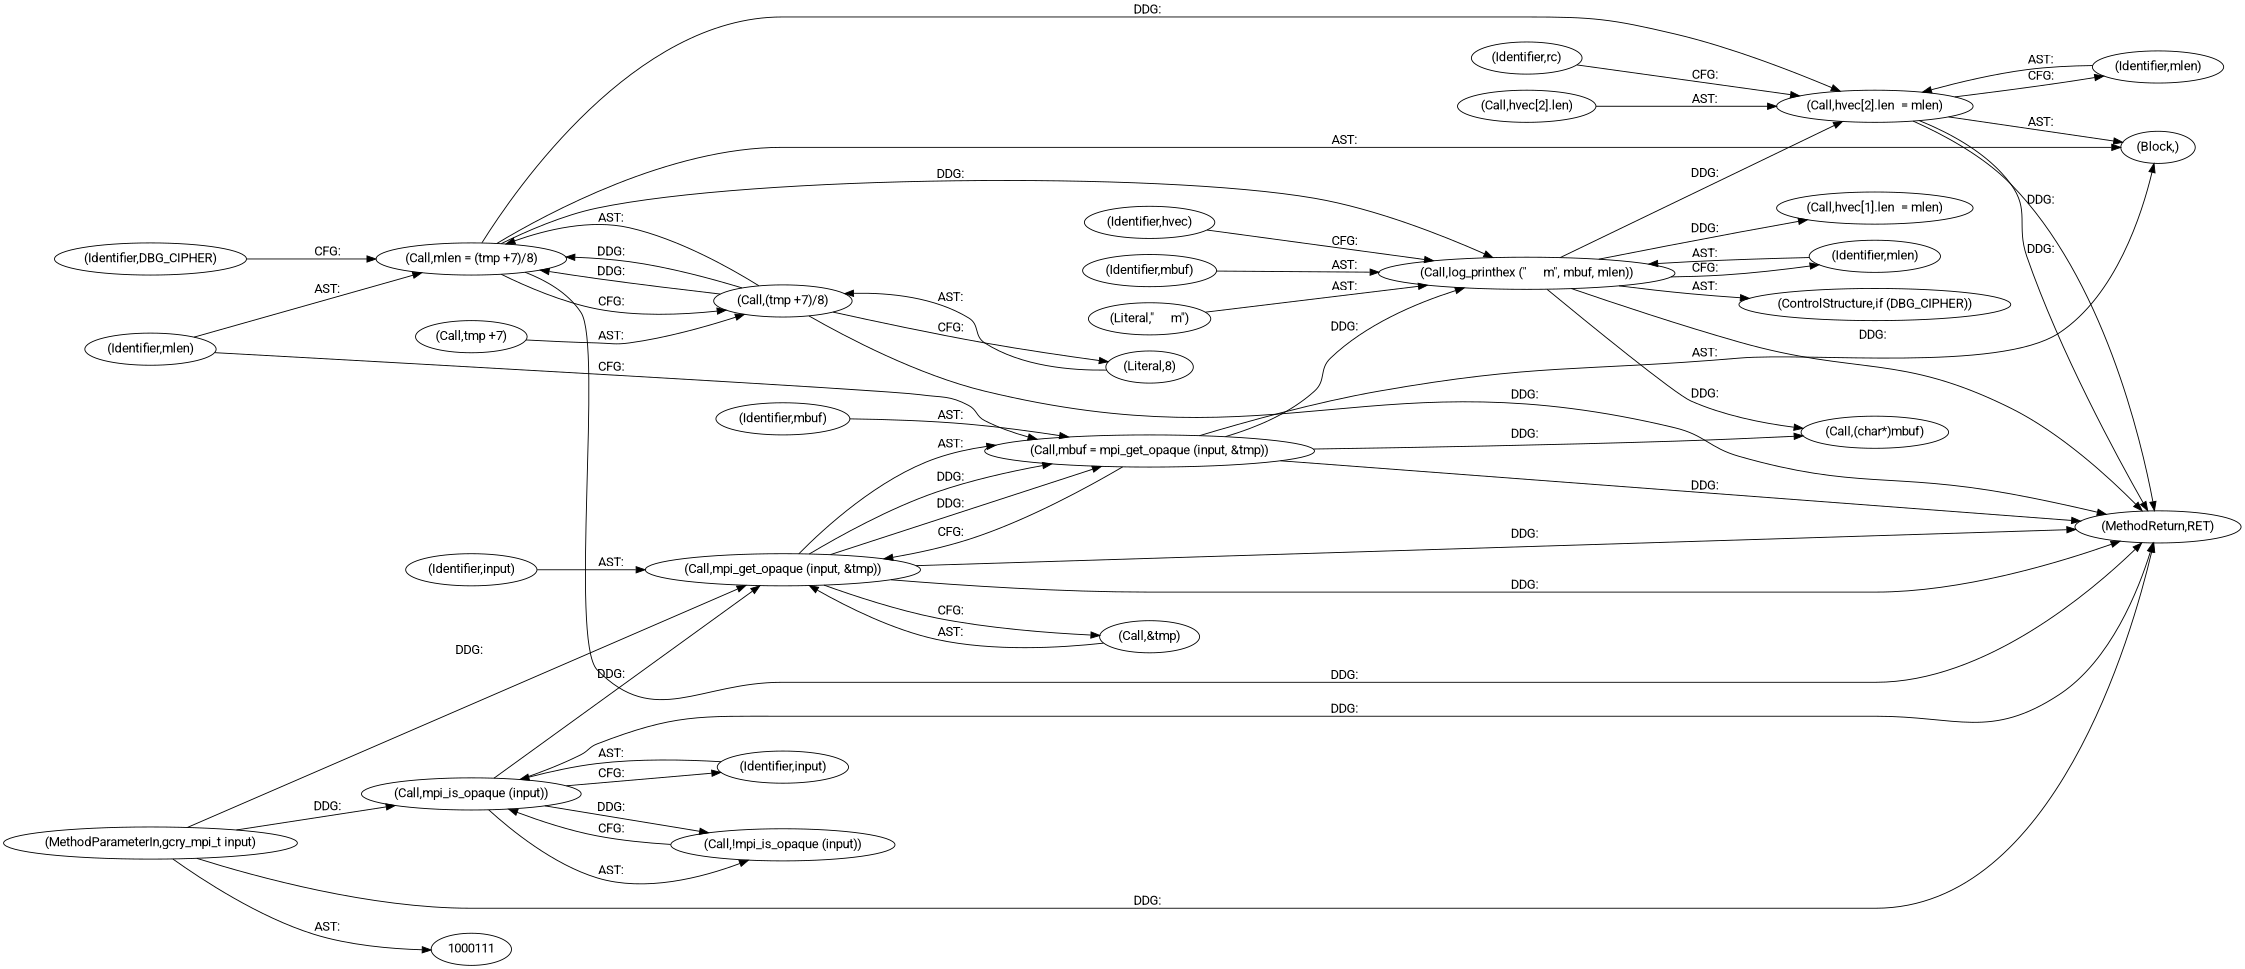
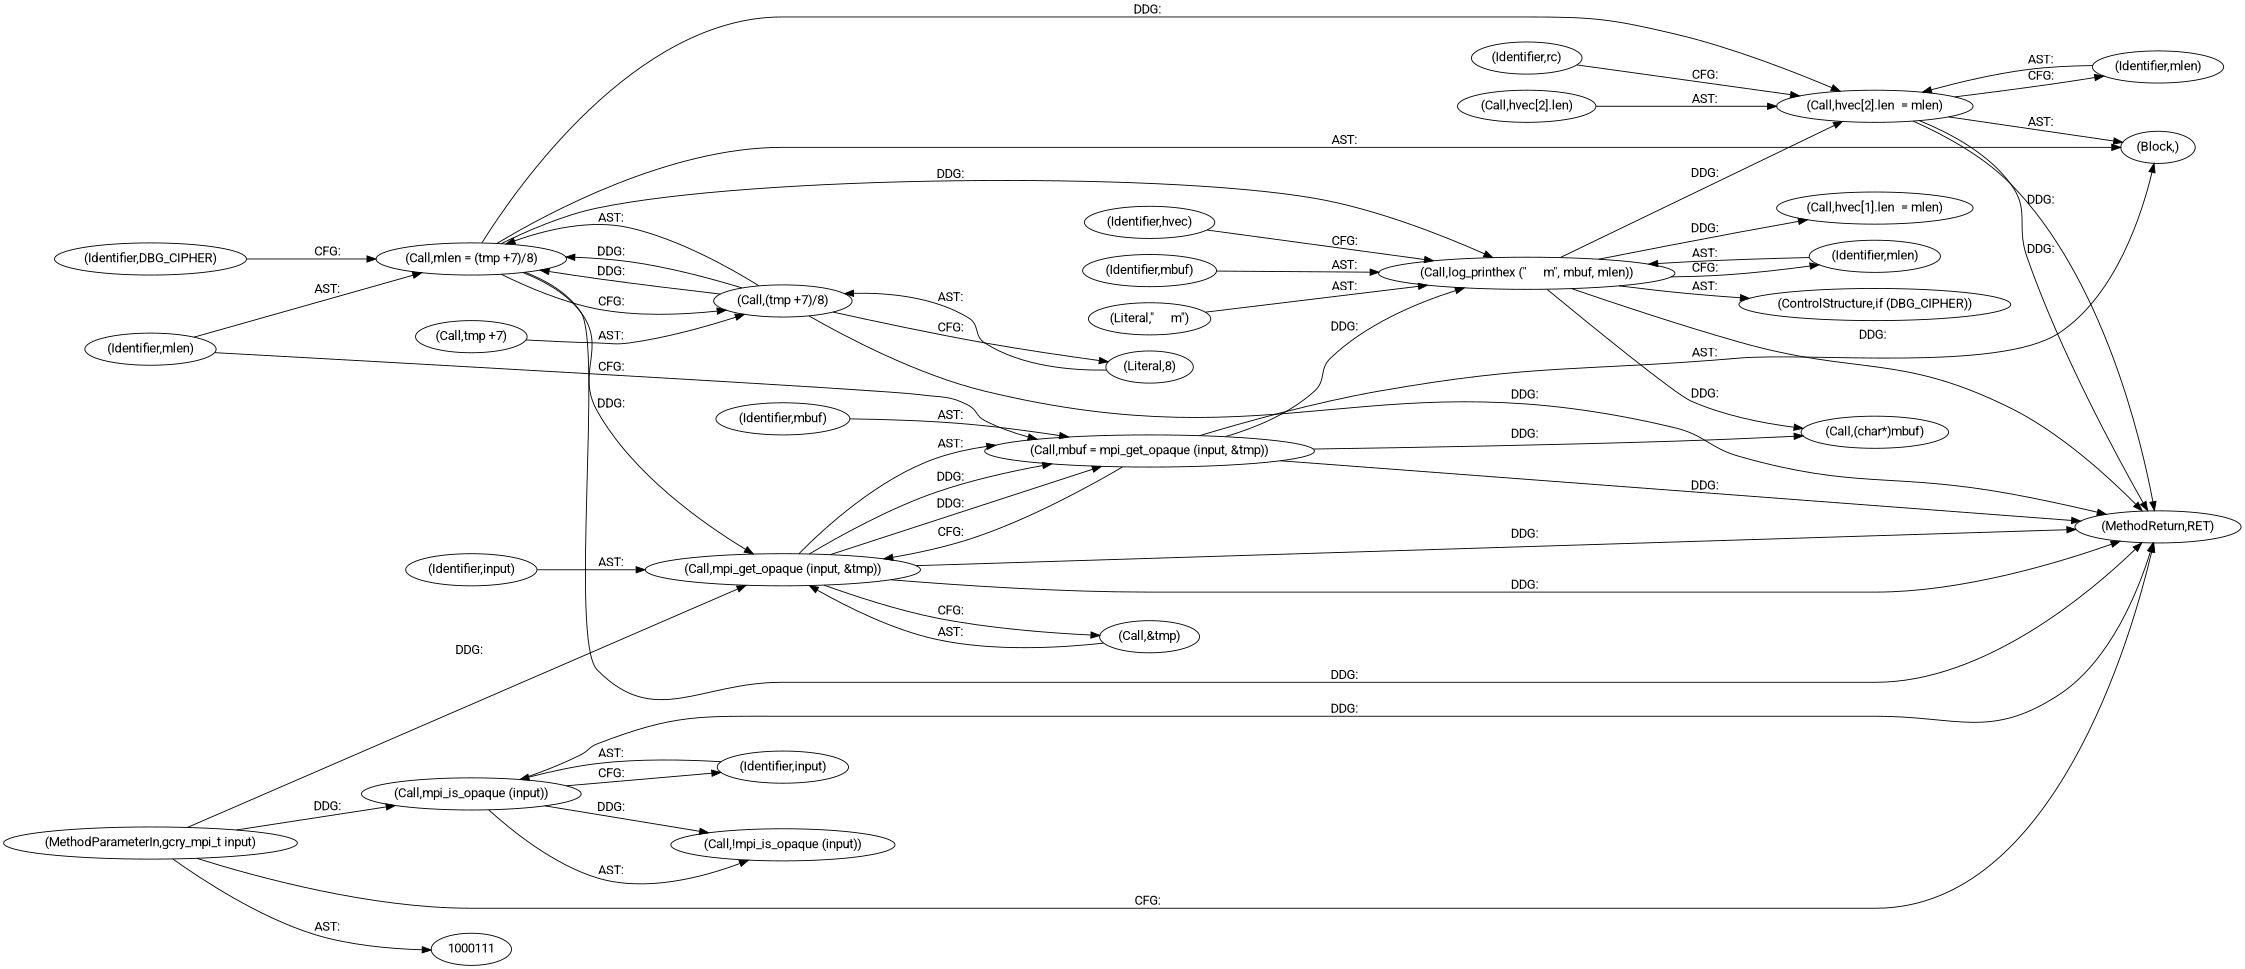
(630, 680) -> (606, 424)
(592, 835) -> none
(1150, 902) -> (1150, 902)
